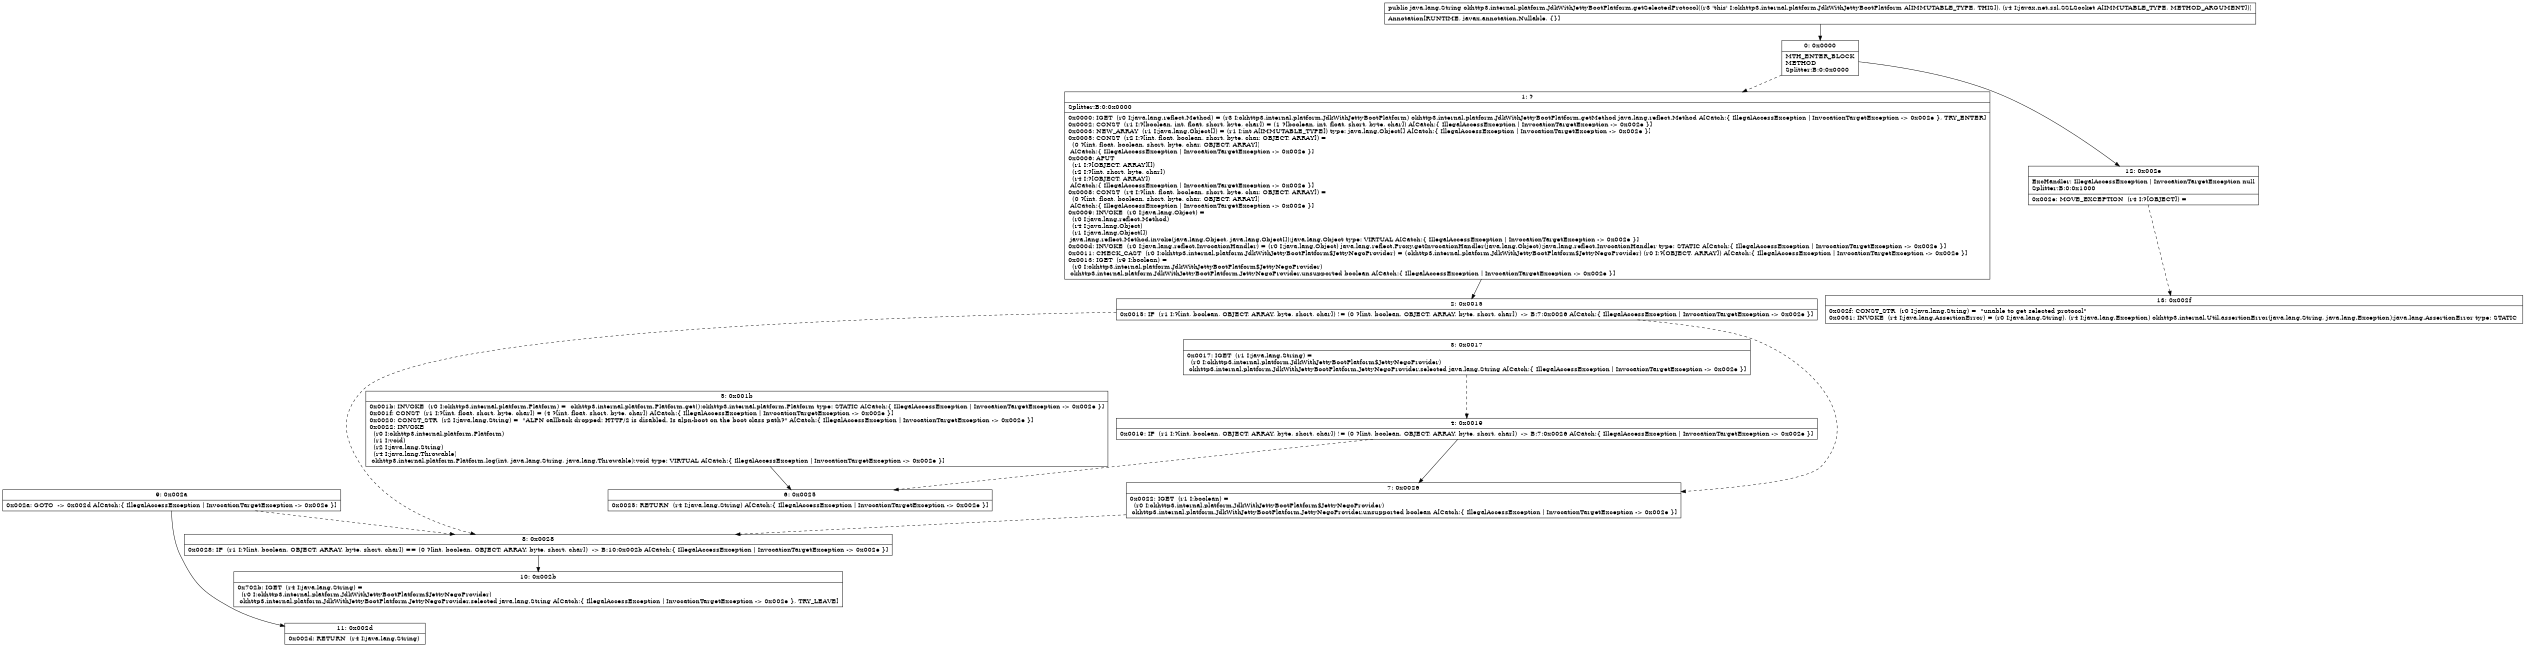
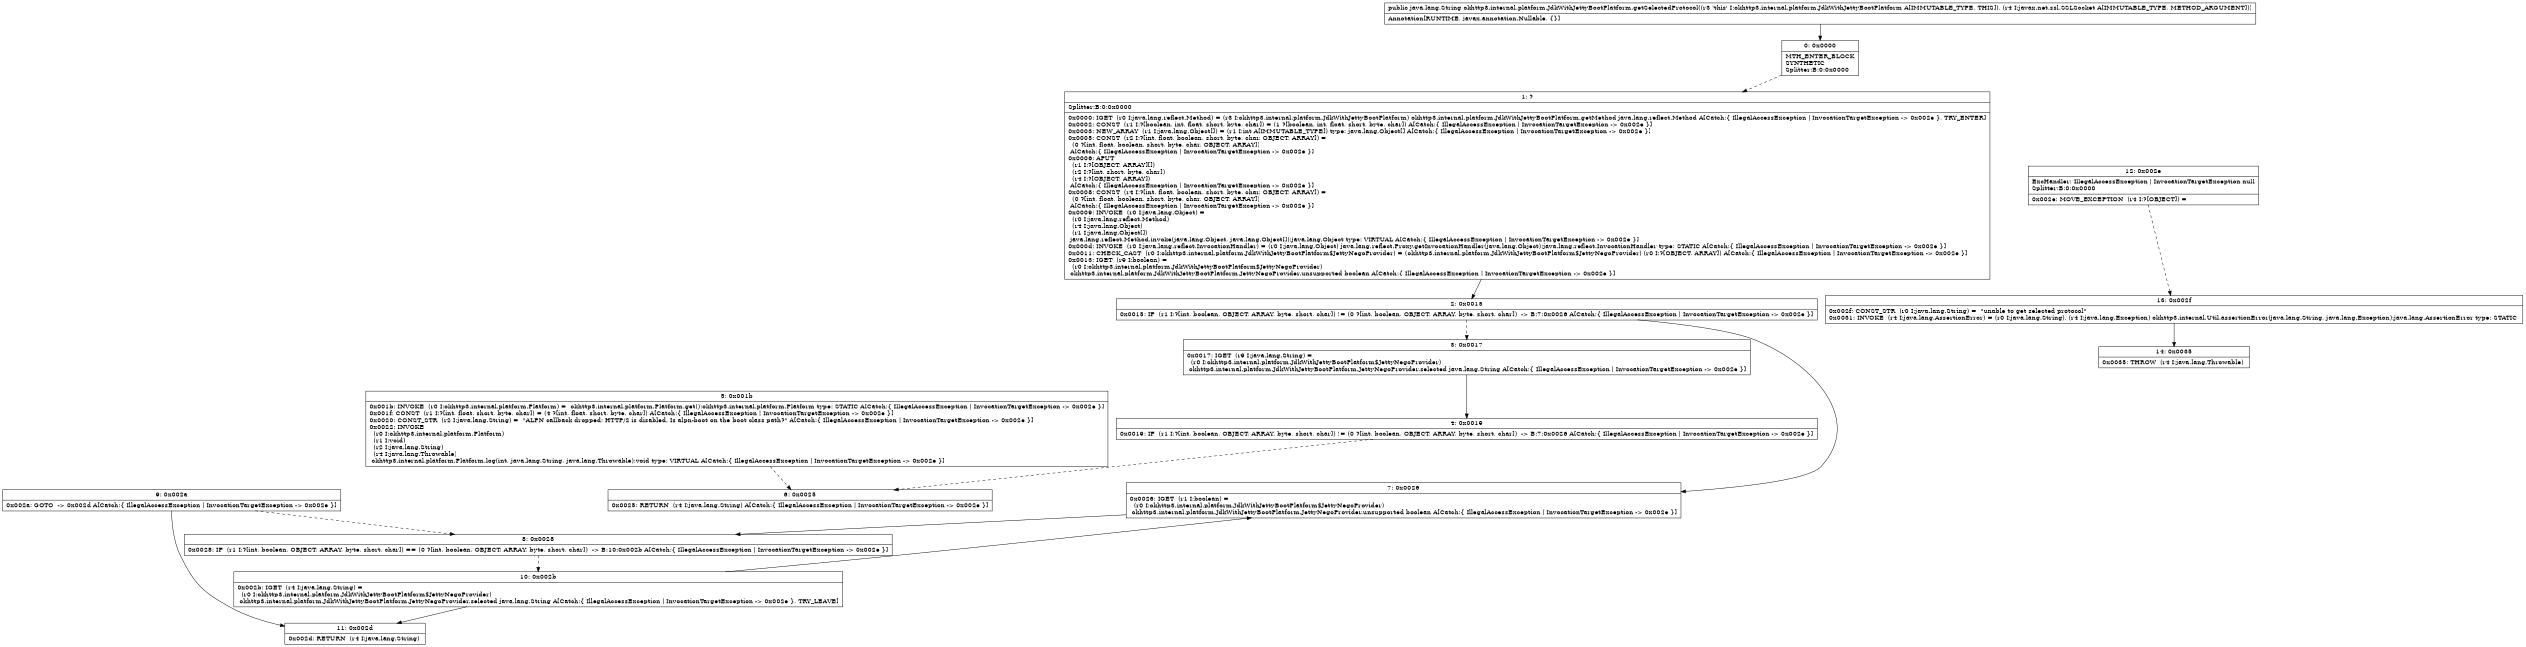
(1801, 63) -> (1805, 63)
(1995, 92) -> none
(2064, 188) -> (2064, 188)
(628, 335) -> (1467, 328)
(1251, 356) -> (1251, 356)
none -> (2174, 357)
(1467, 394) -> (1467, 394)
(1828, 397) -> (1828, 397)
(1440, 459) -> (986, 546)
(779, 476) -> (779, 476)
(1181, 499) -> (1181, 499)
(933, 524) -> (933, 524)
(538, 561) -> (538, 561)
(301, 588) -> (301, 588)
none -> (434, 614)
